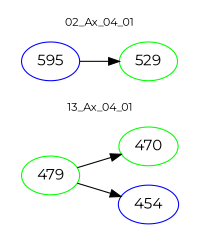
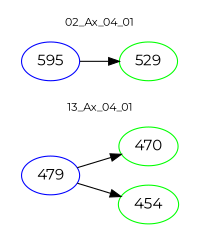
(51, 175) -> (51, 175)
(148, 205) -> (148, 205)
